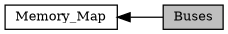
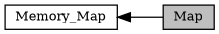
(193, 17) -> (189, 17)
